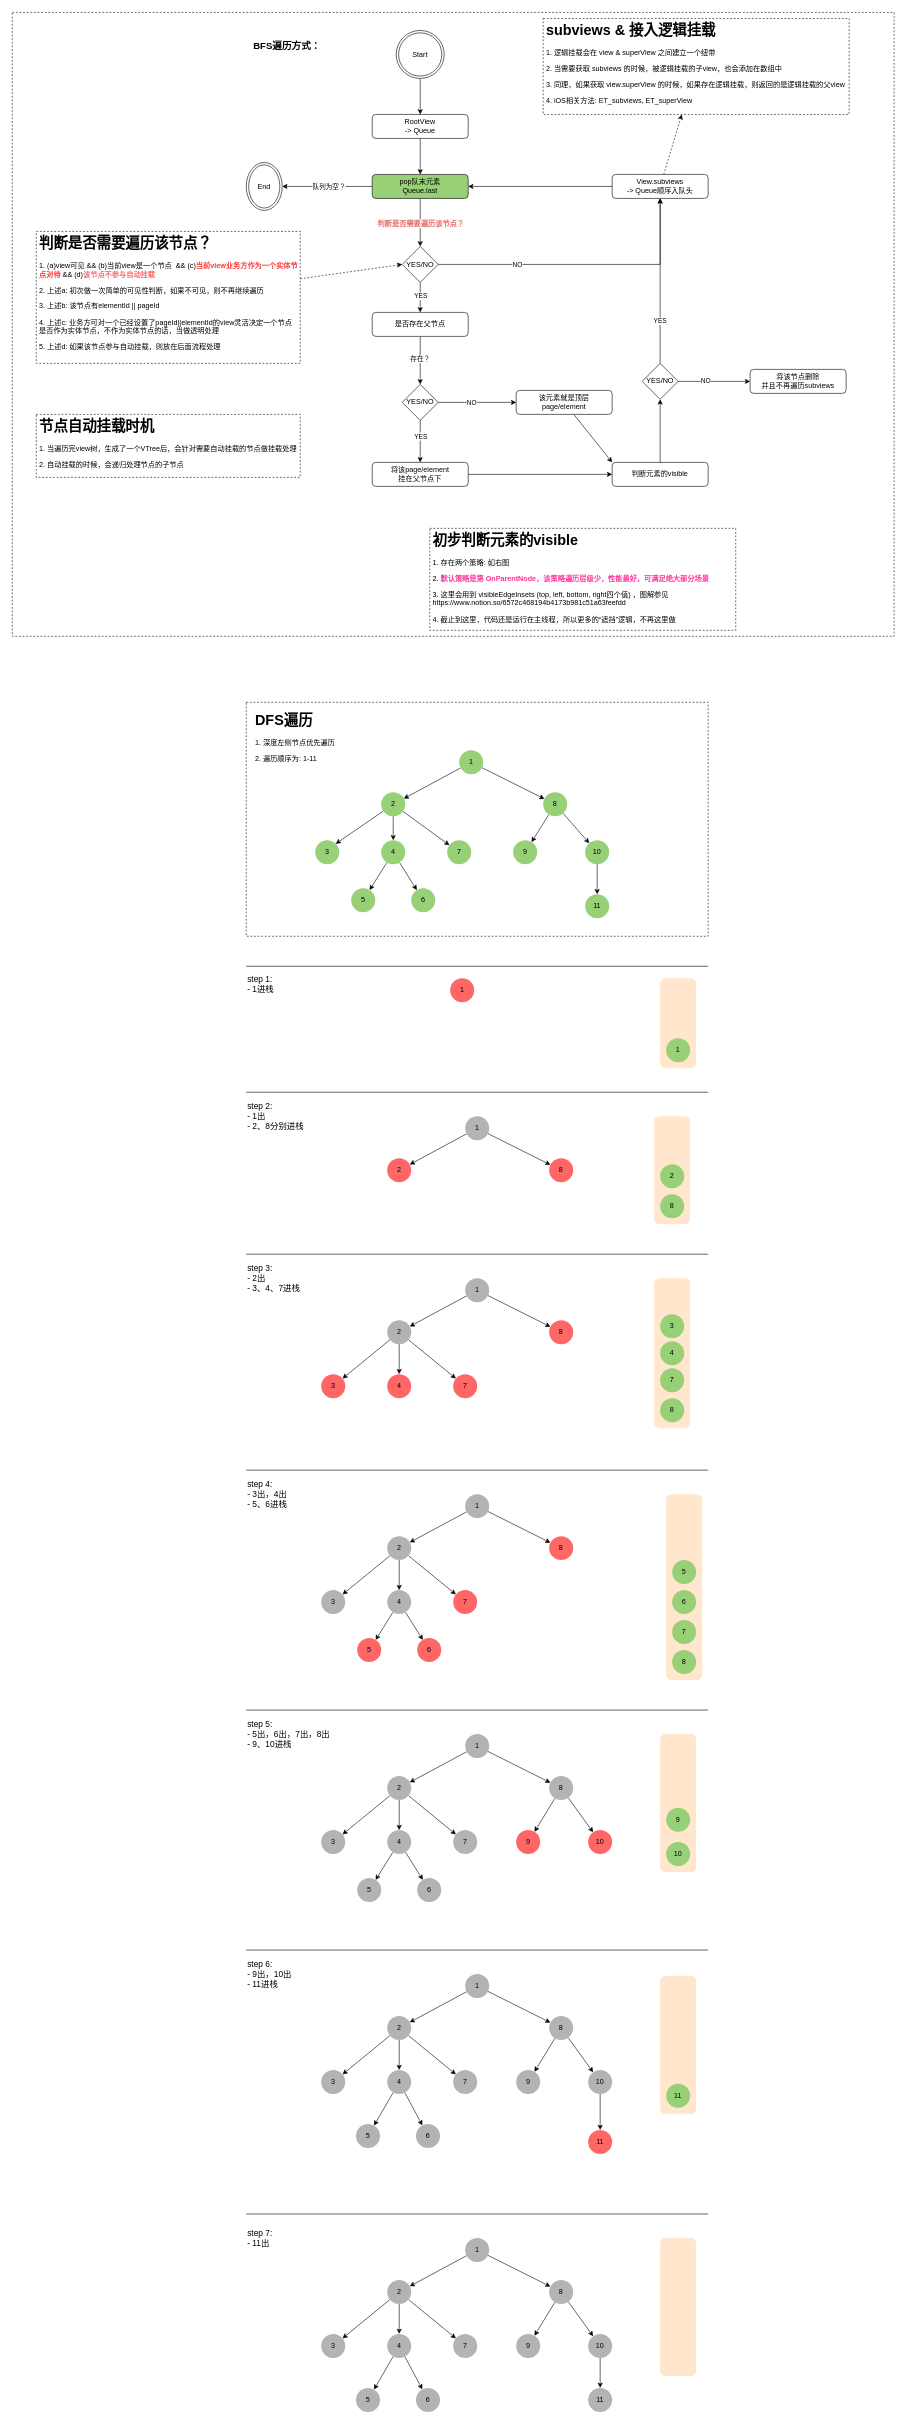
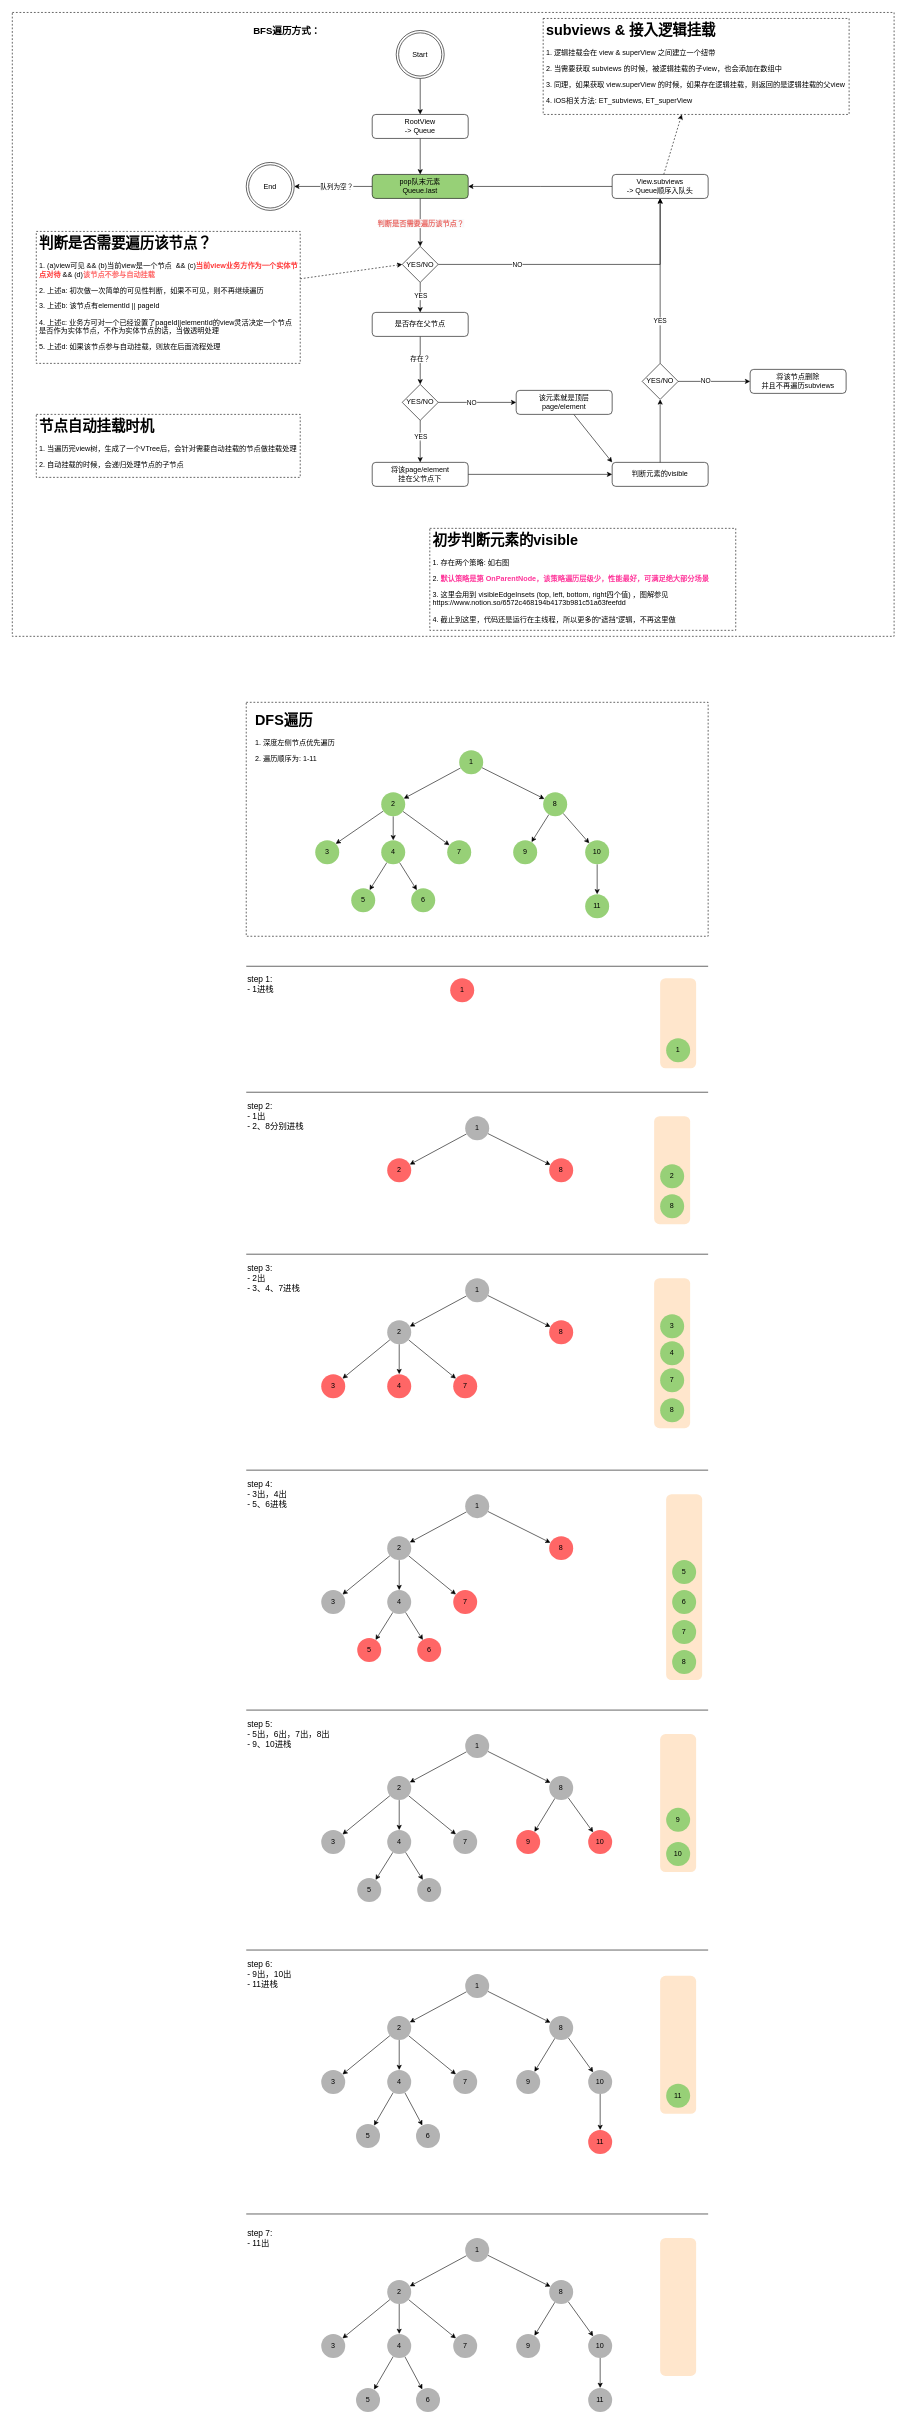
(294, 45) -> (294, 30)
(264, 186) -> (270, 186)
